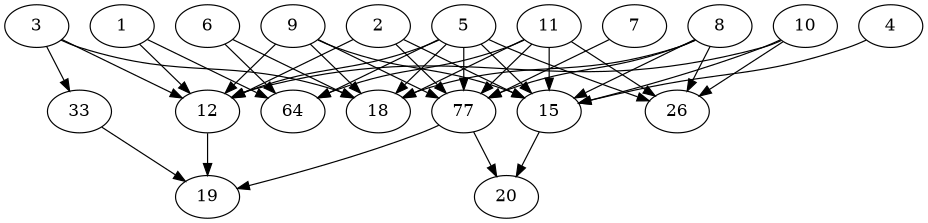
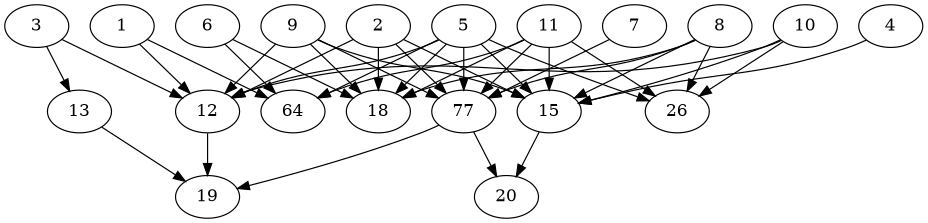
(187, 67) -> (378, 63)
(79, 111) -> (79, 111)
